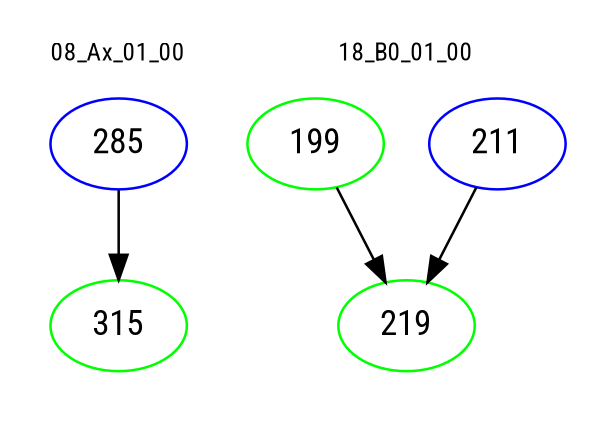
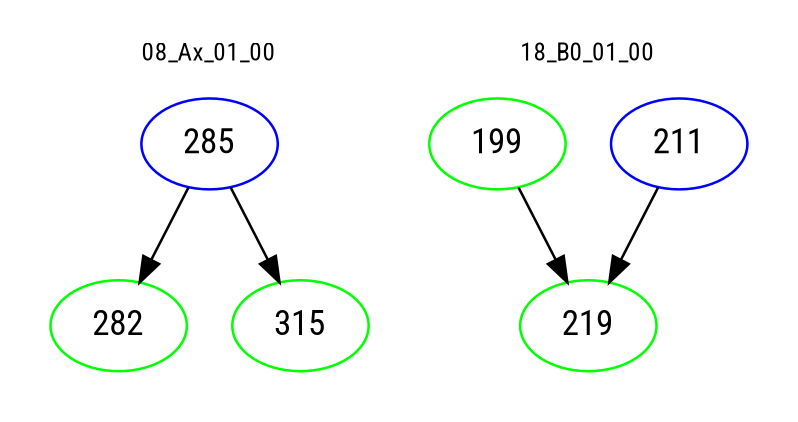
none -> (119, 326)
